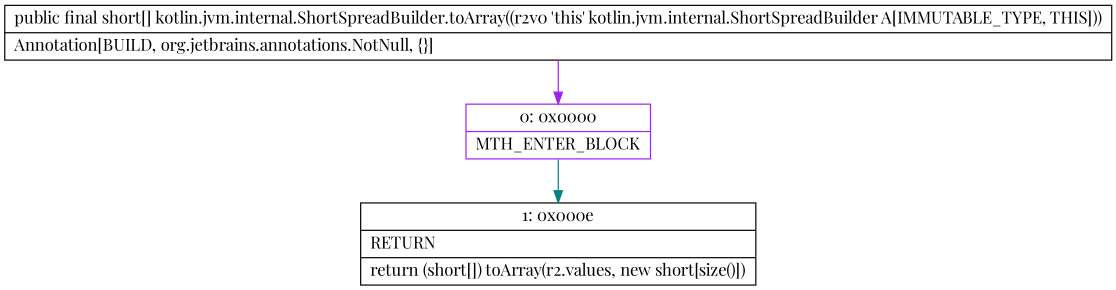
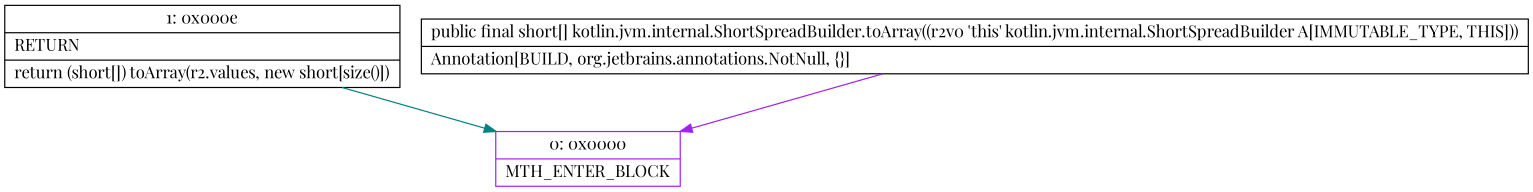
(558, 175) -> (413, 108)
